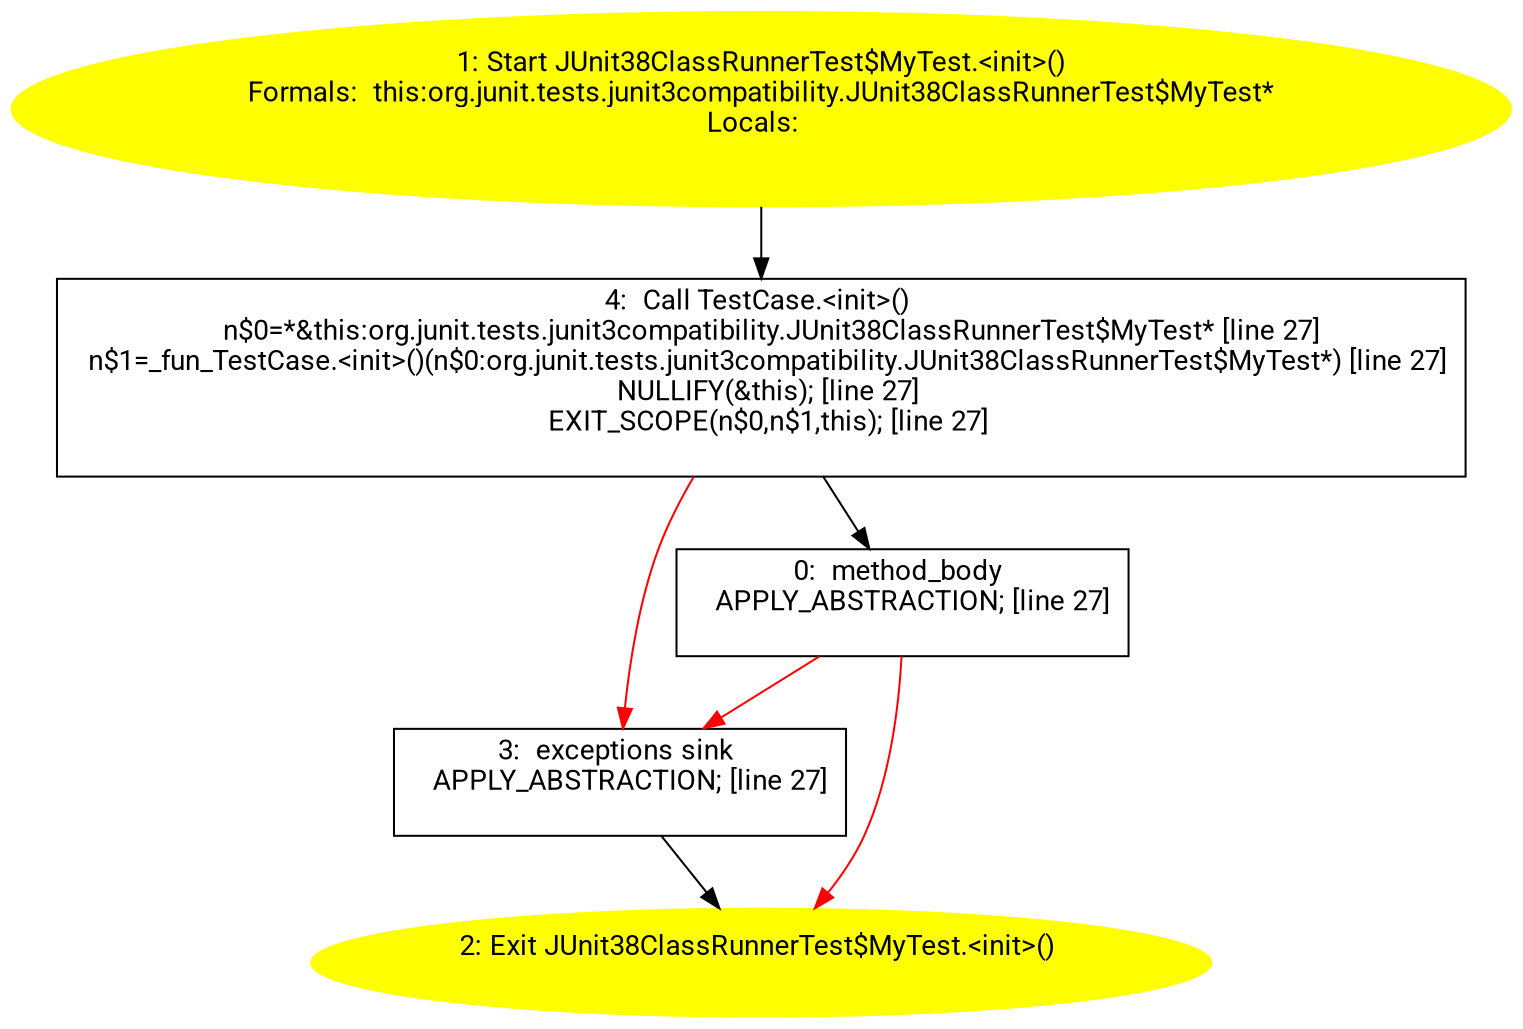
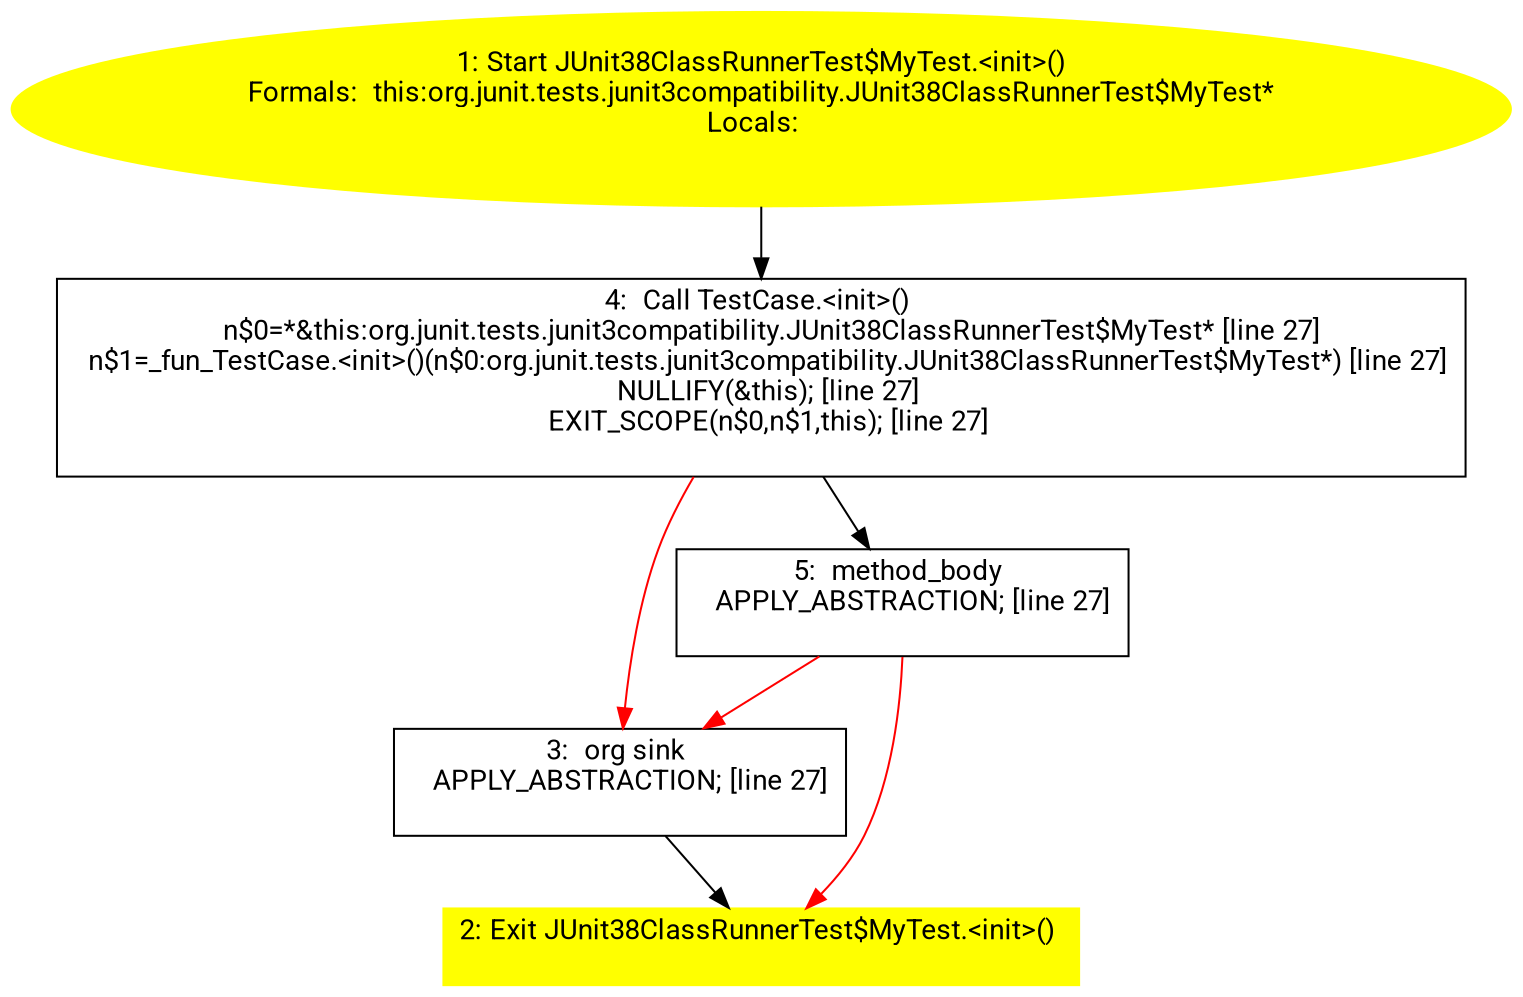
(903, 603) -> (903, 603)
(620, 782) -> (620, 782)
(761, 963) -> (761, 947)
